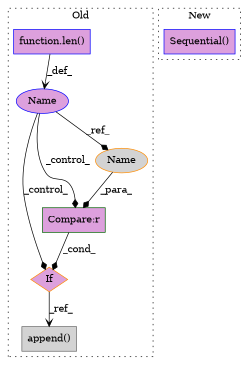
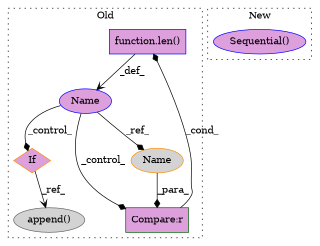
(200, 42) -> (260, 42)
(63, 247) -> (186, 134)
(49, 339) -> (49, 220)
